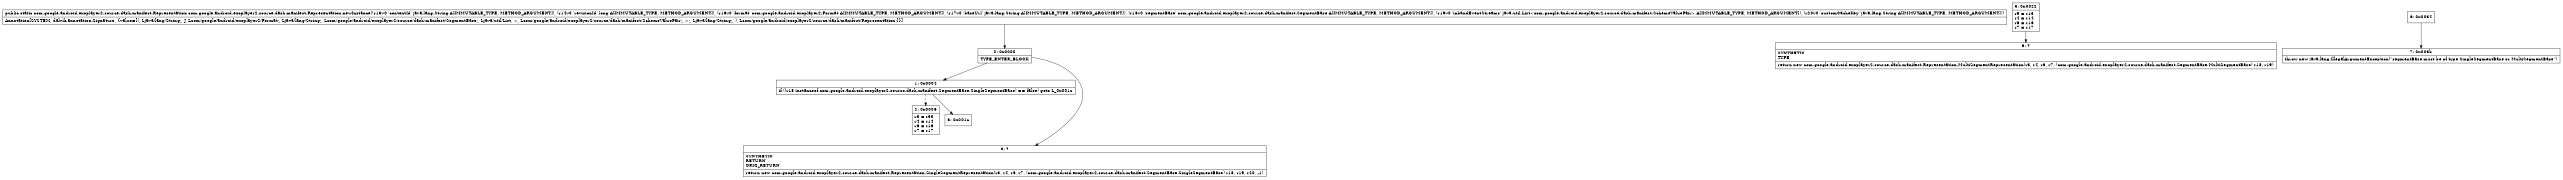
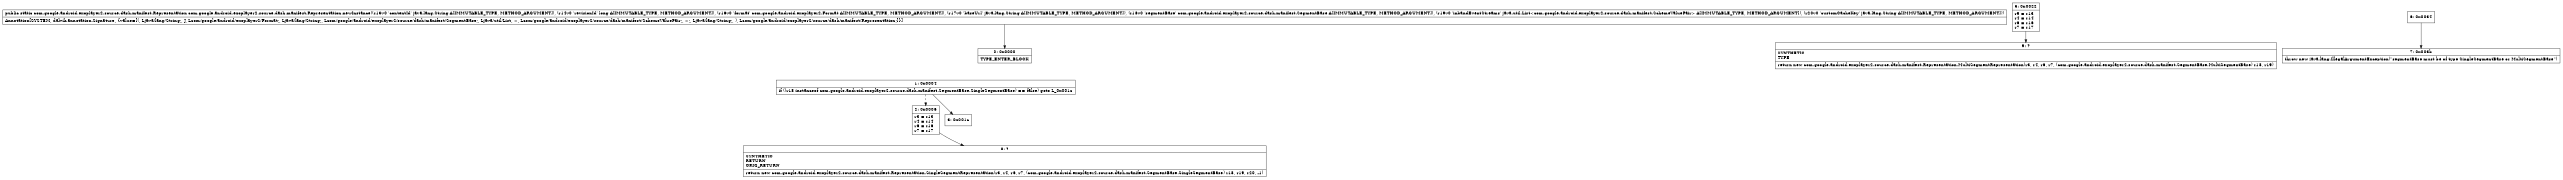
(967, 71) -> none
(1082, 95) -> (950, 139)
(924, 117) -> (924, 117)
